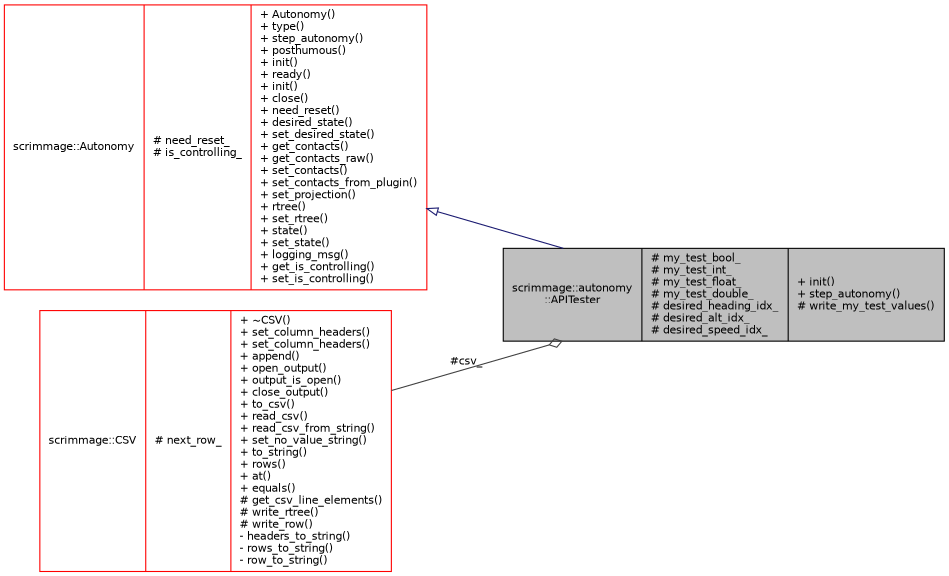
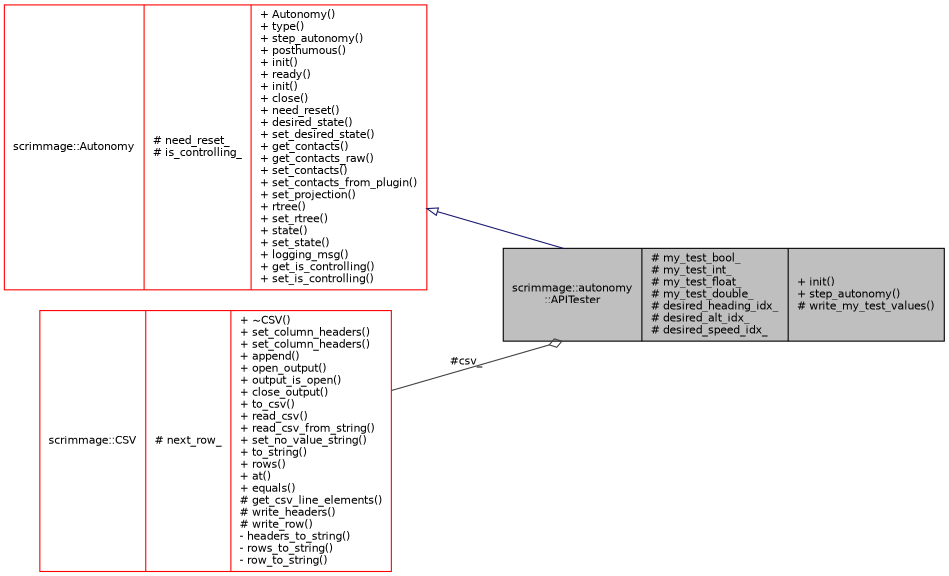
(279, 513) -> (288, 513)
